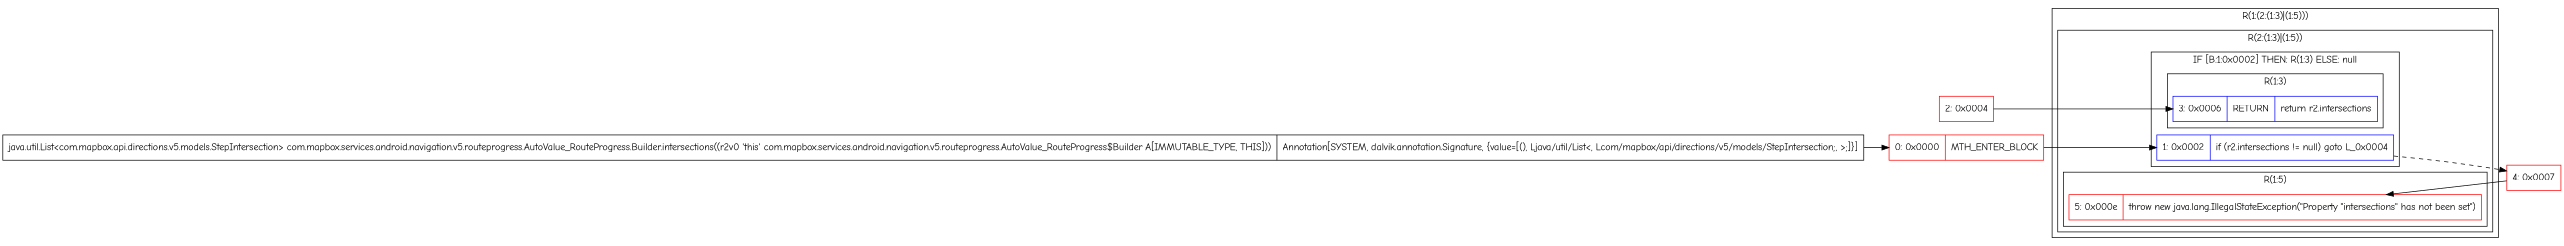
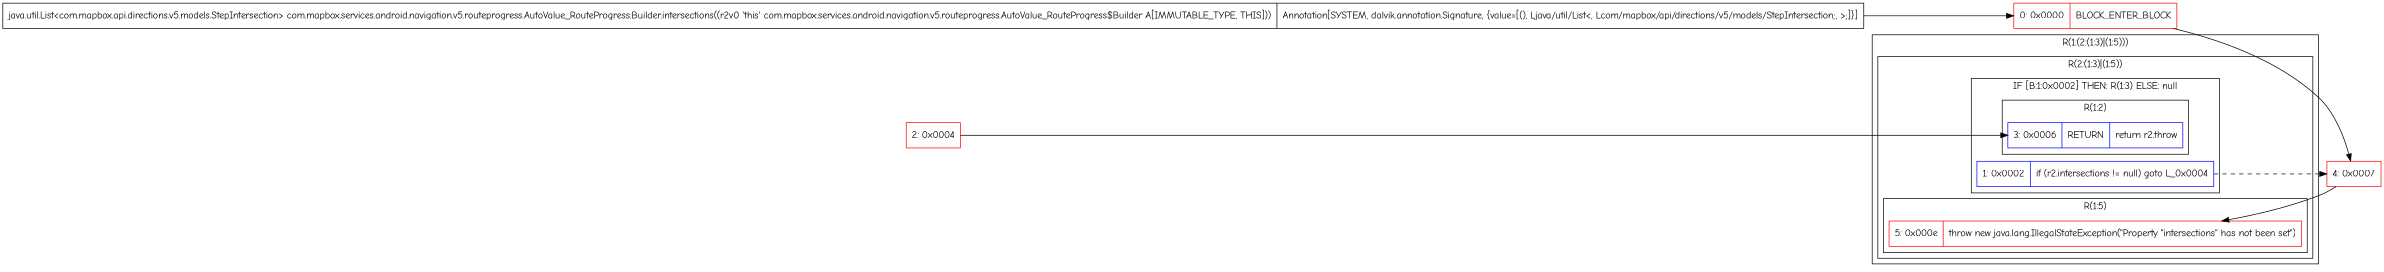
(2275, 82) -> (2095, 108)
(2326, 109) -> (2146, 135)
(1994, 147) -> (2123, 15)
(2097, 148) -> (2279, 69)
